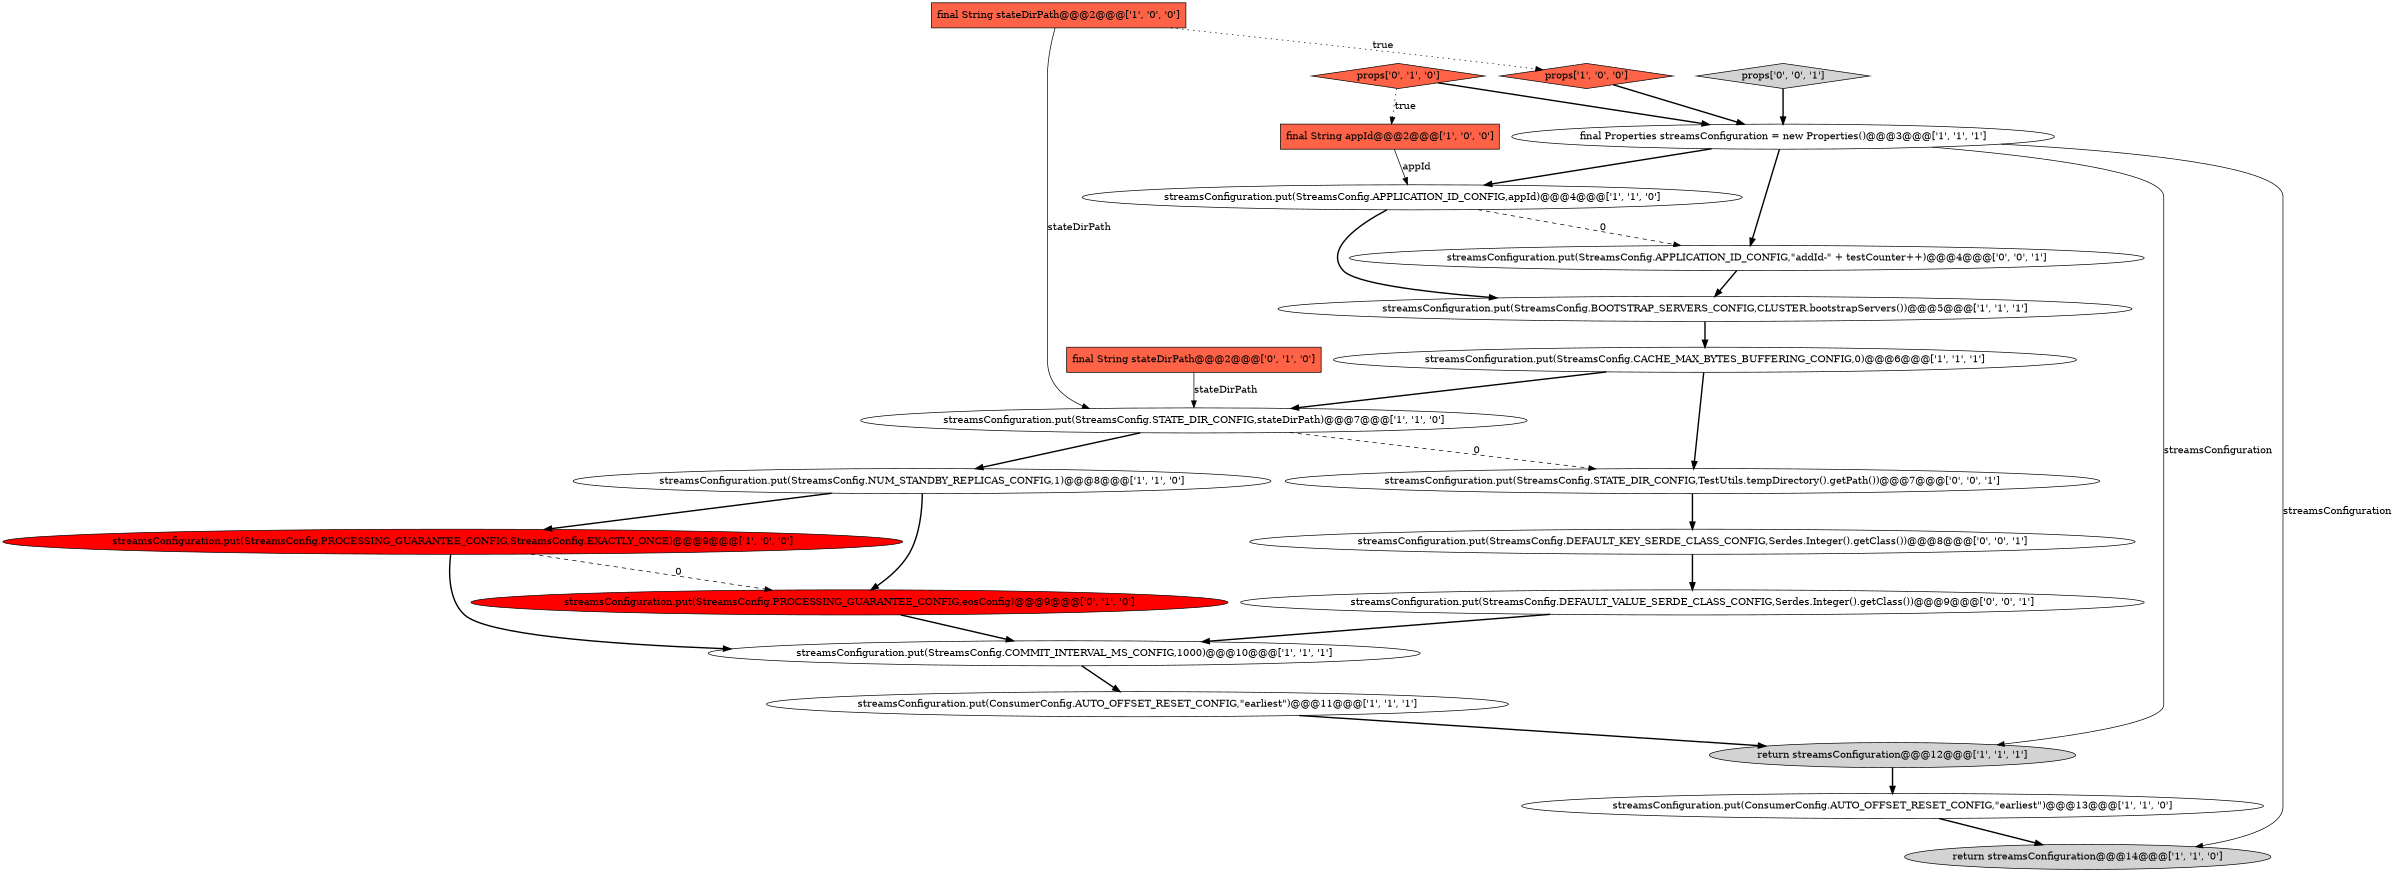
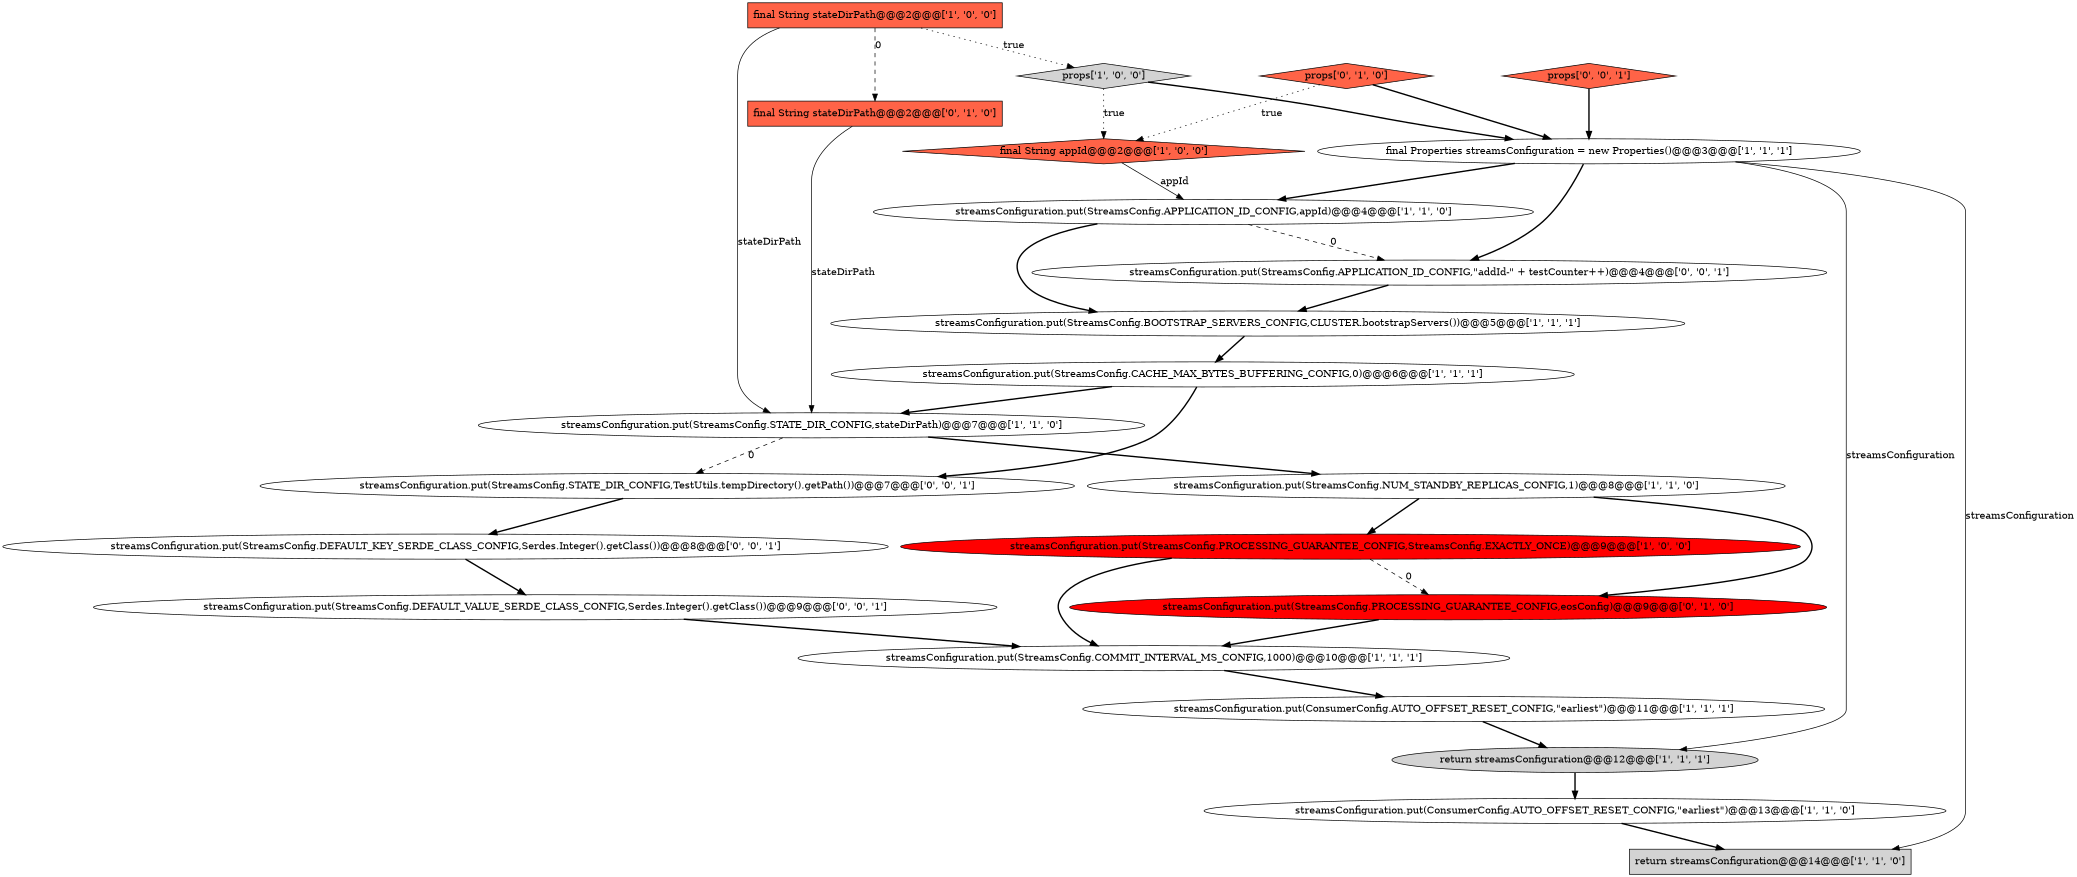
none -> (875, 61)
(1586, 76) -> (1104, 76)
(1783, 76) -> (1589, 76)
none -> (1104, 110)
(1390, 137) -> (1104, 151)
(2088, 857) -> (1770, 862)
